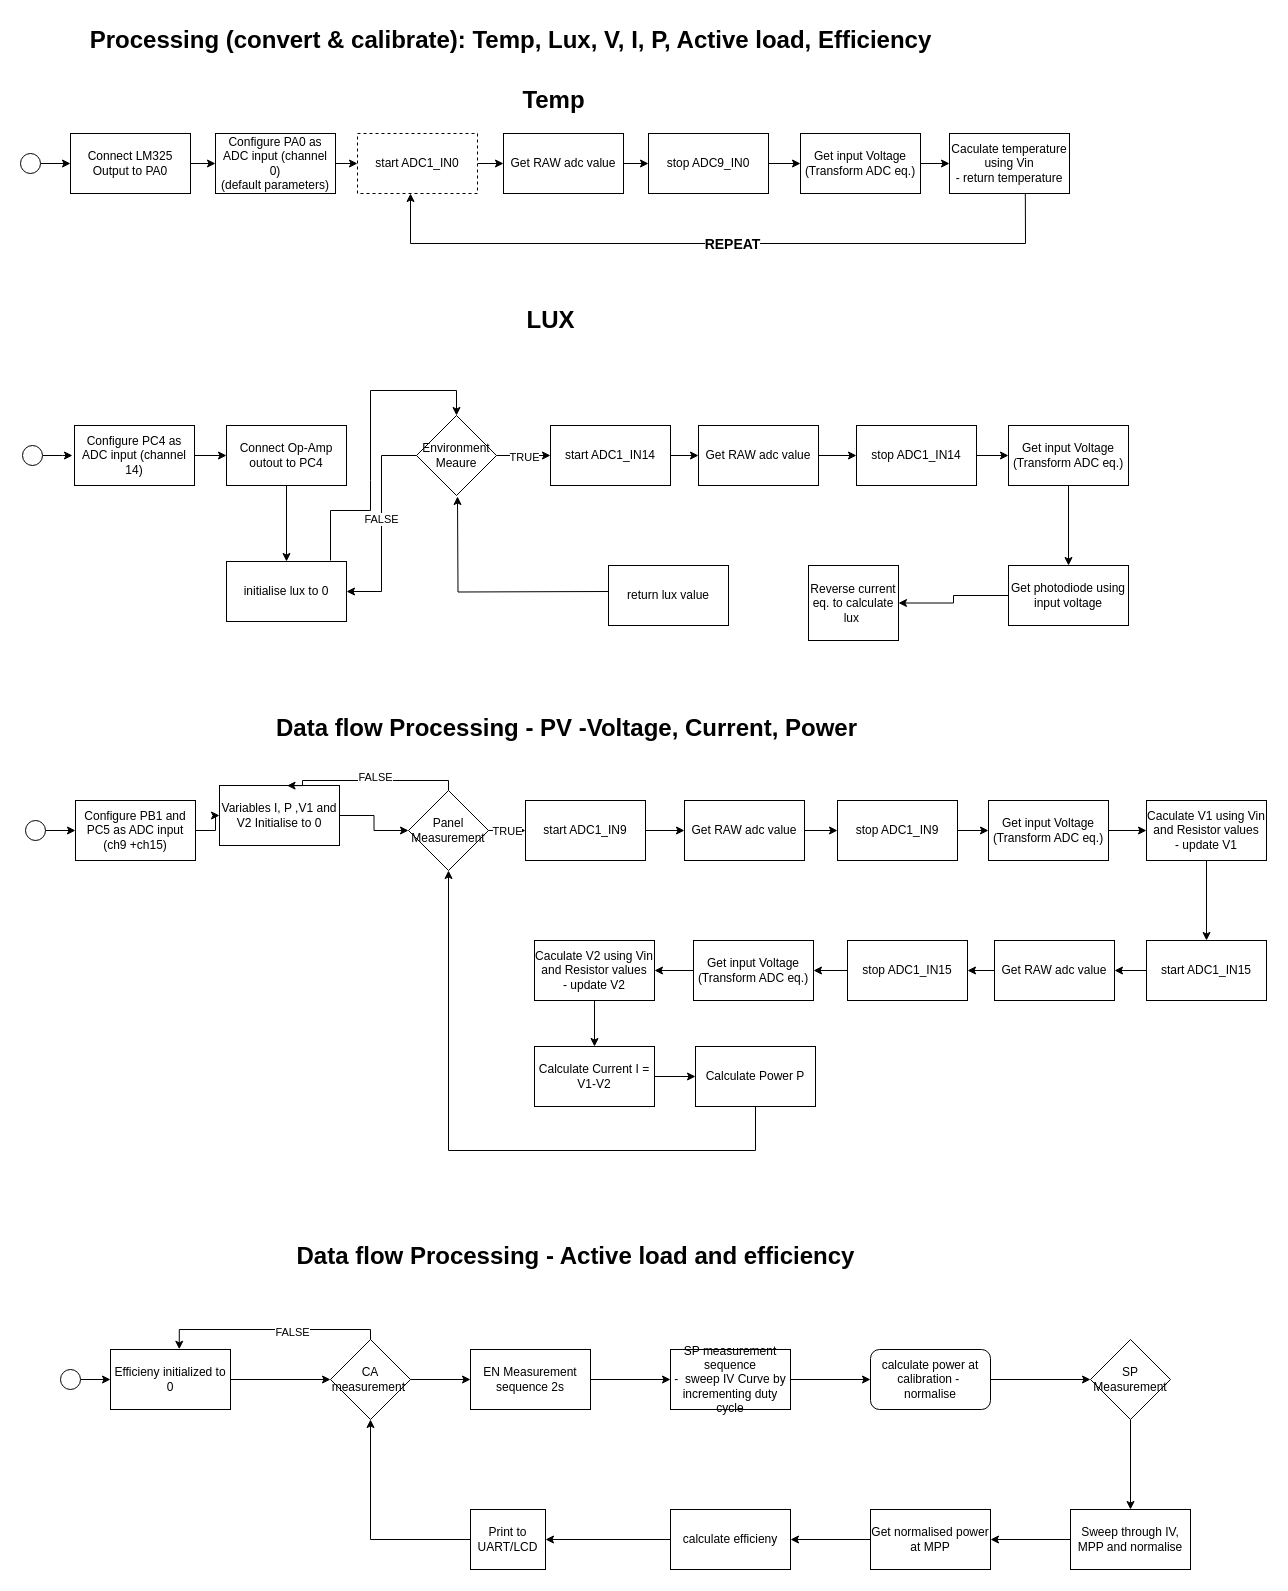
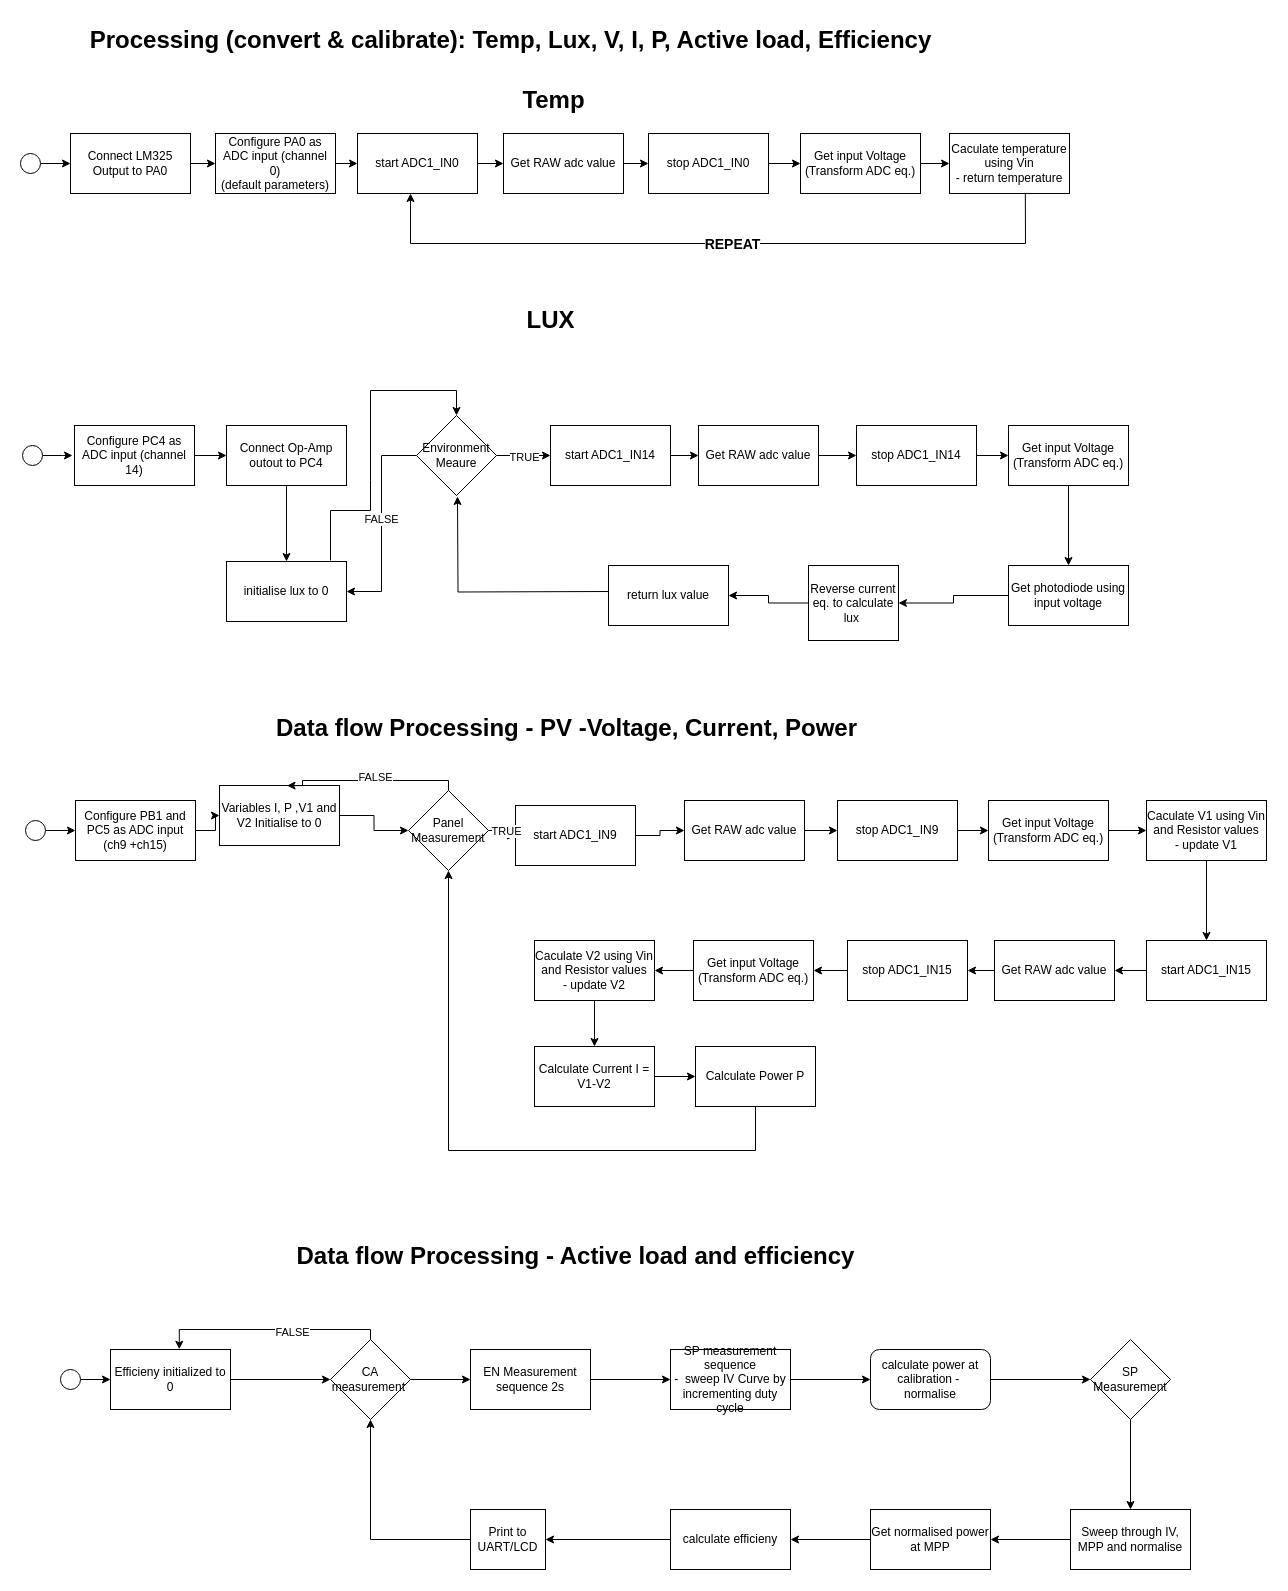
(418, 164) -> (418, 164)
(709, 164) -> (709, 164)
none -> (769, 603)
(586, 831) -> (576, 836)
